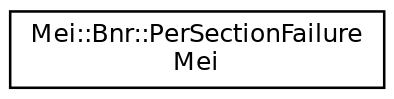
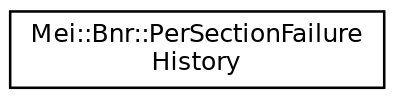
(197, 50) -> (197, 50)
